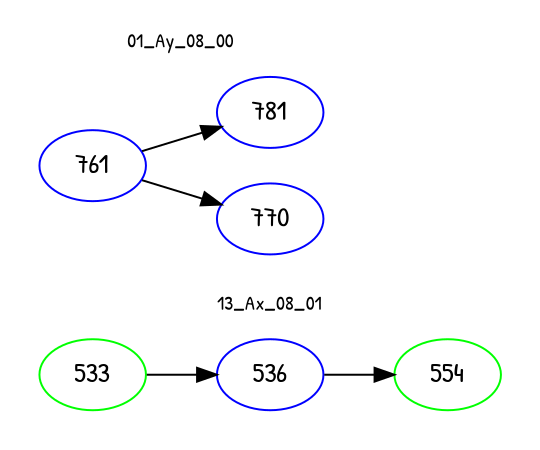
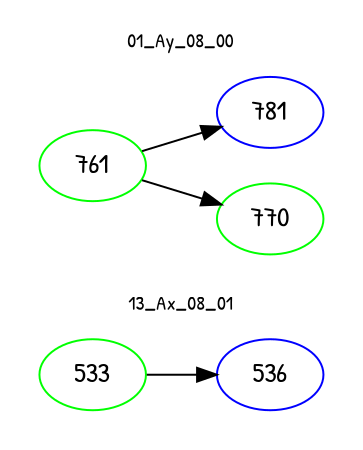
(93, 166) -> (93, 166)
(270, 219) -> (270, 219)
(448, 375) -> none
